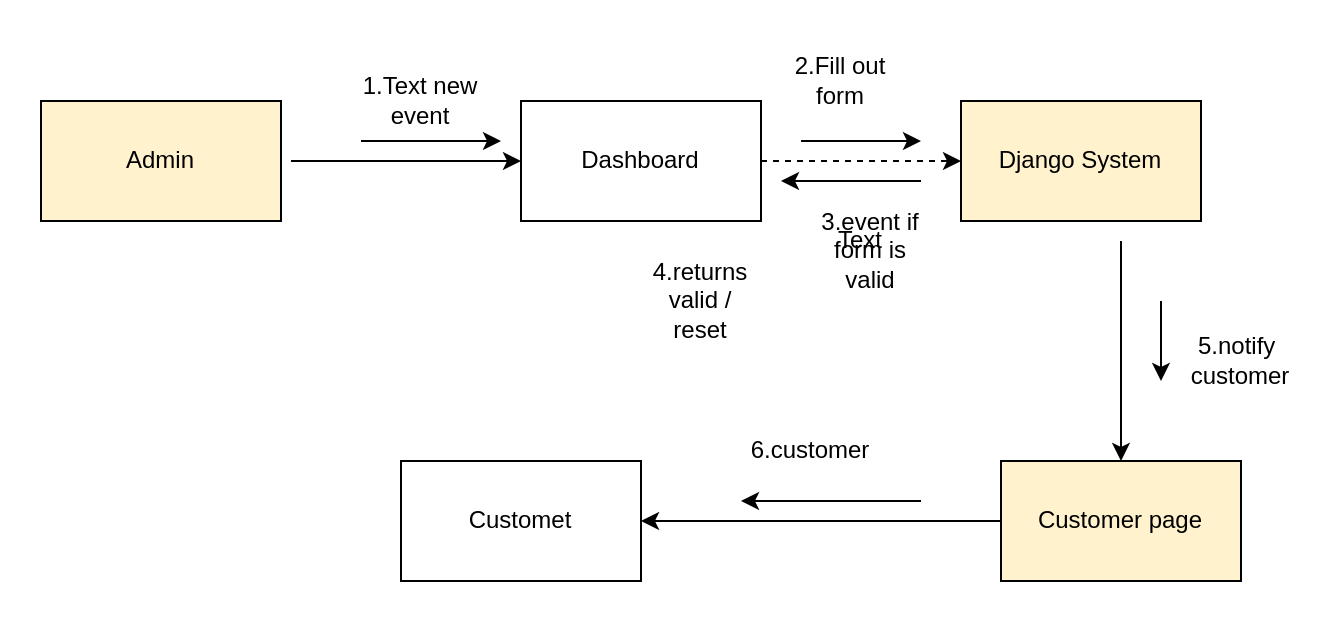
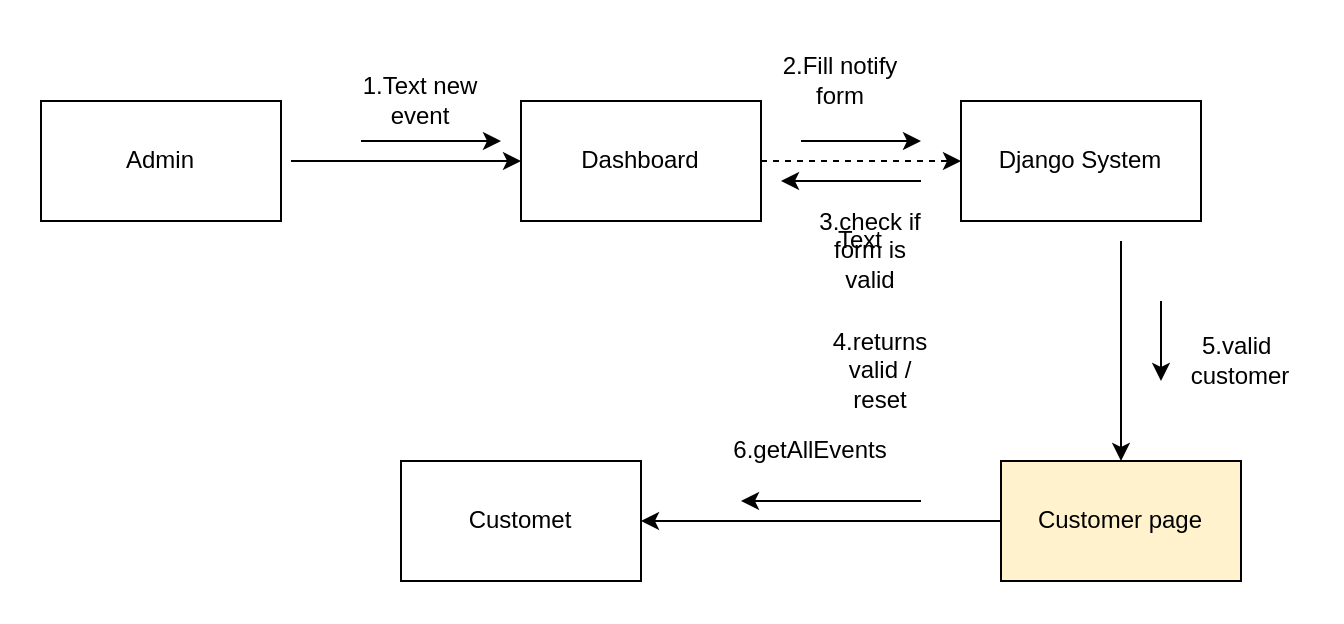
(841, 81) -> (841, 81)
(161, 161) -> (161, 161)
(1081, 161) -> (1081, 161)
(871, 251) -> (871, 251)
(701, 301) -> (881, 371)
(1241, 361) -> (1241, 361)
(811, 451) -> (811, 451)
